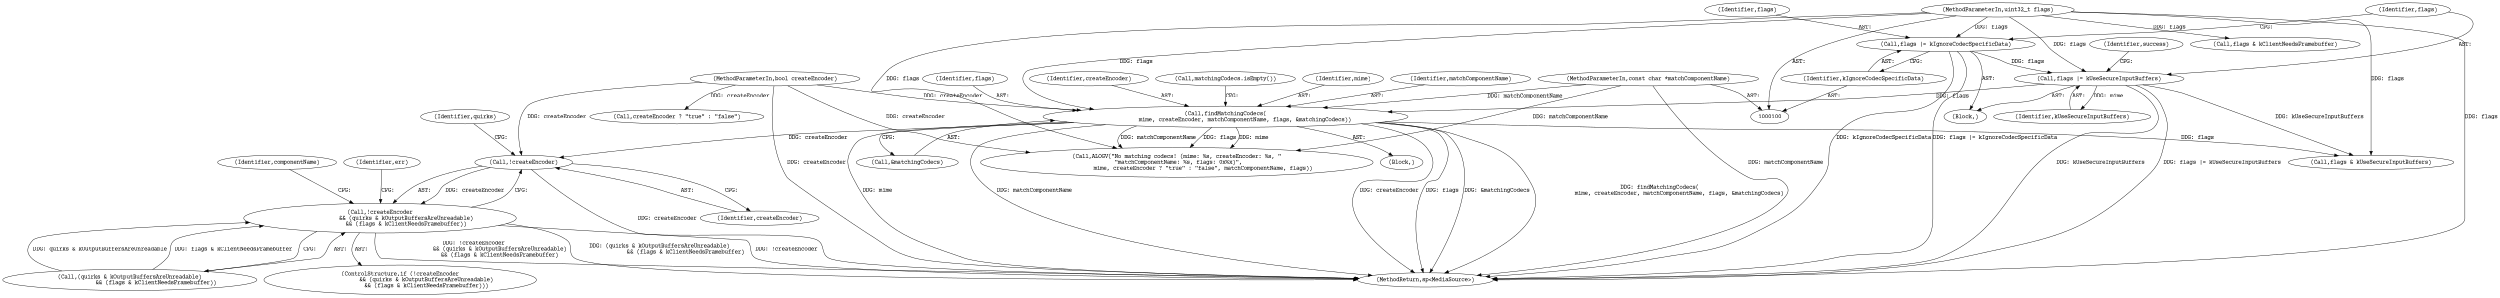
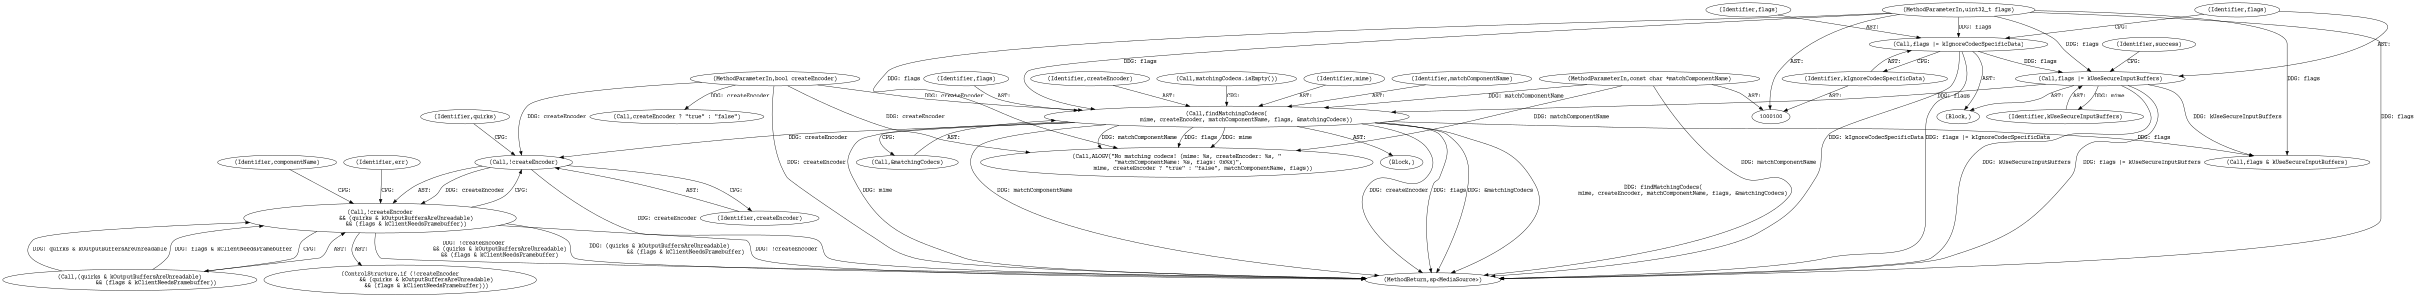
(2275, 44) -> none
